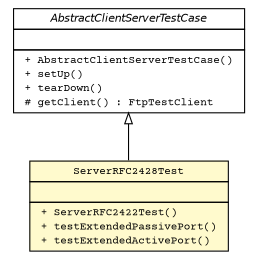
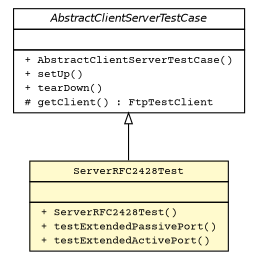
(110, 212) -> (110, 212)
